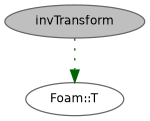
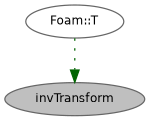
(75, 54) -> (75, 54)
